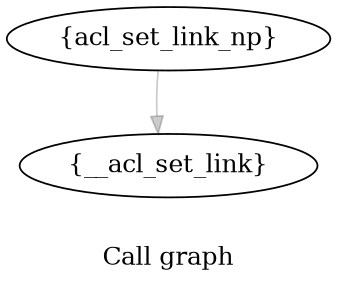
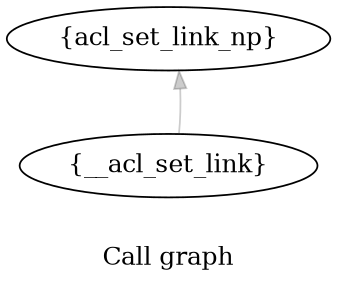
(157, 94) -> (180, 111)
